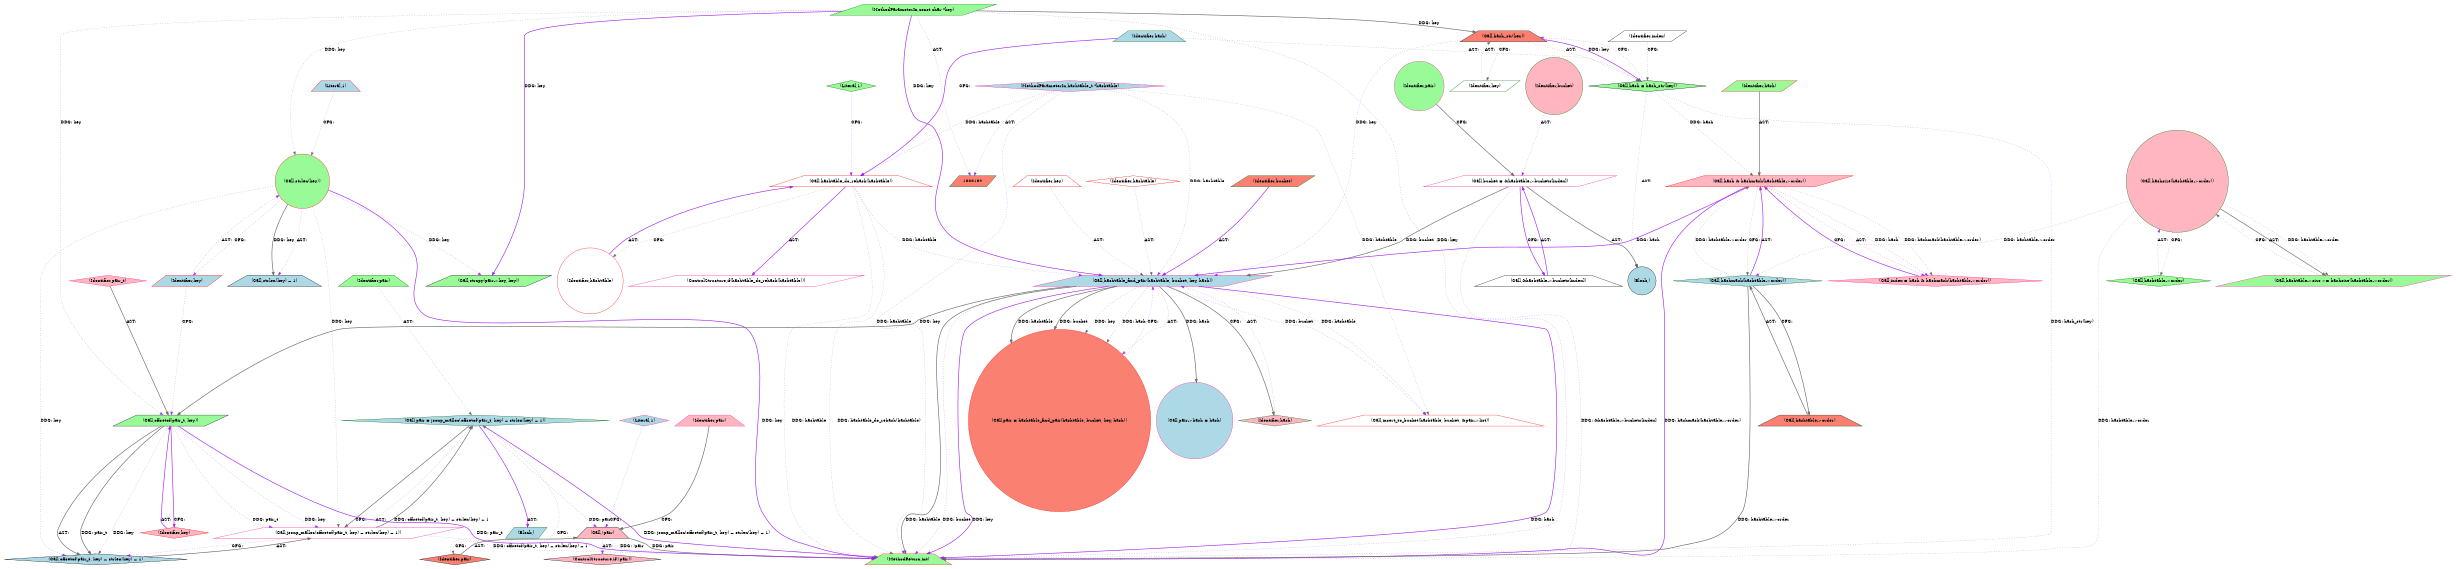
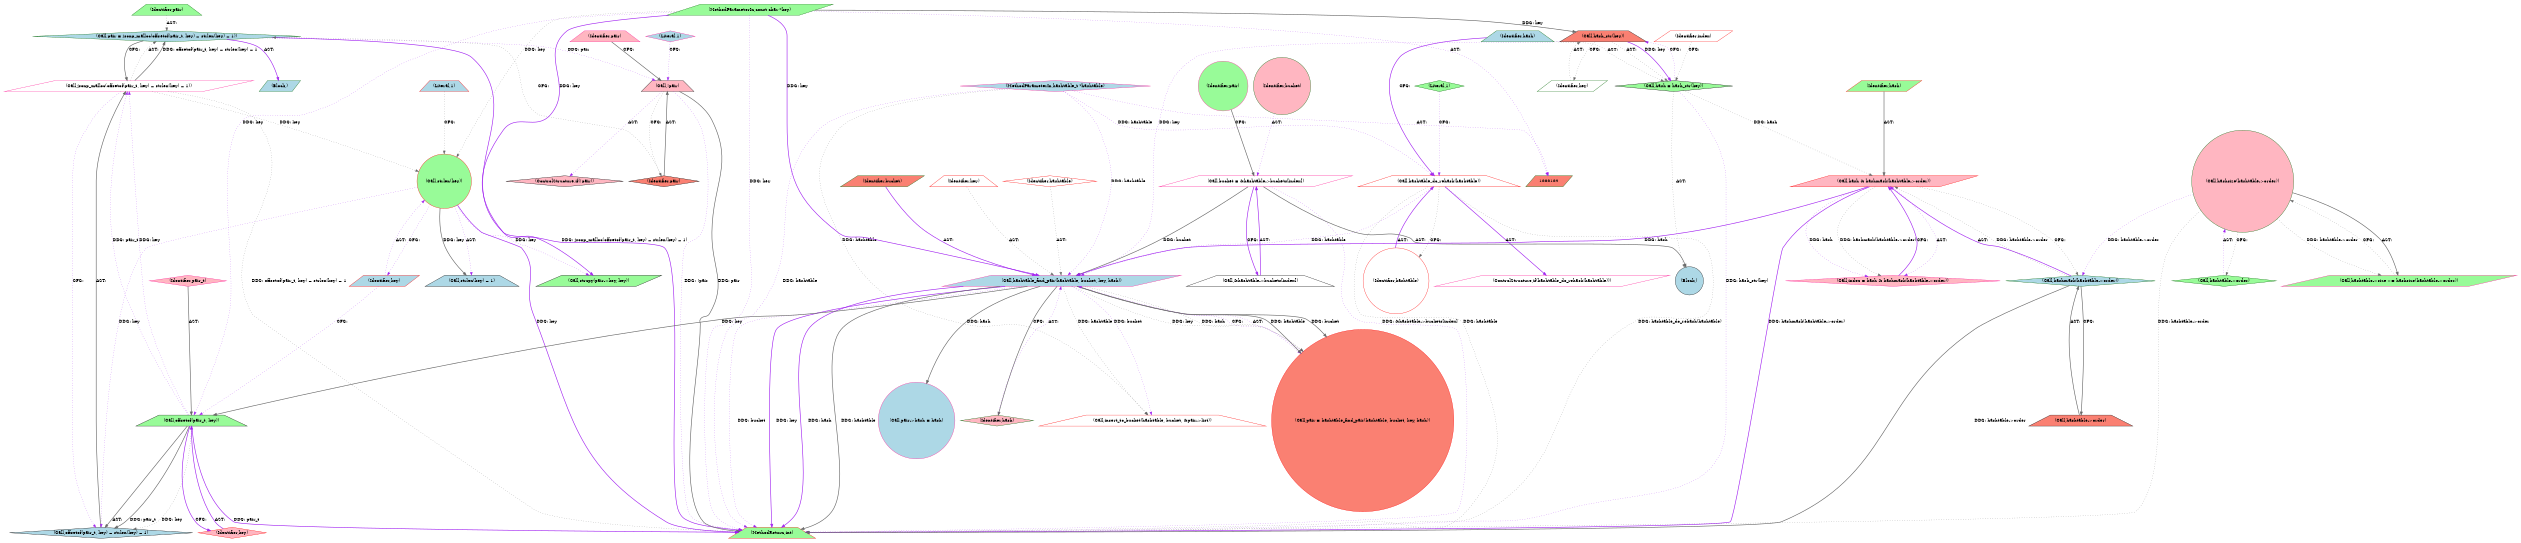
(1647, 36) -> (1693, 36)
(334, 364) -> (285, 126)
(171, 421) -> (192, 421)
